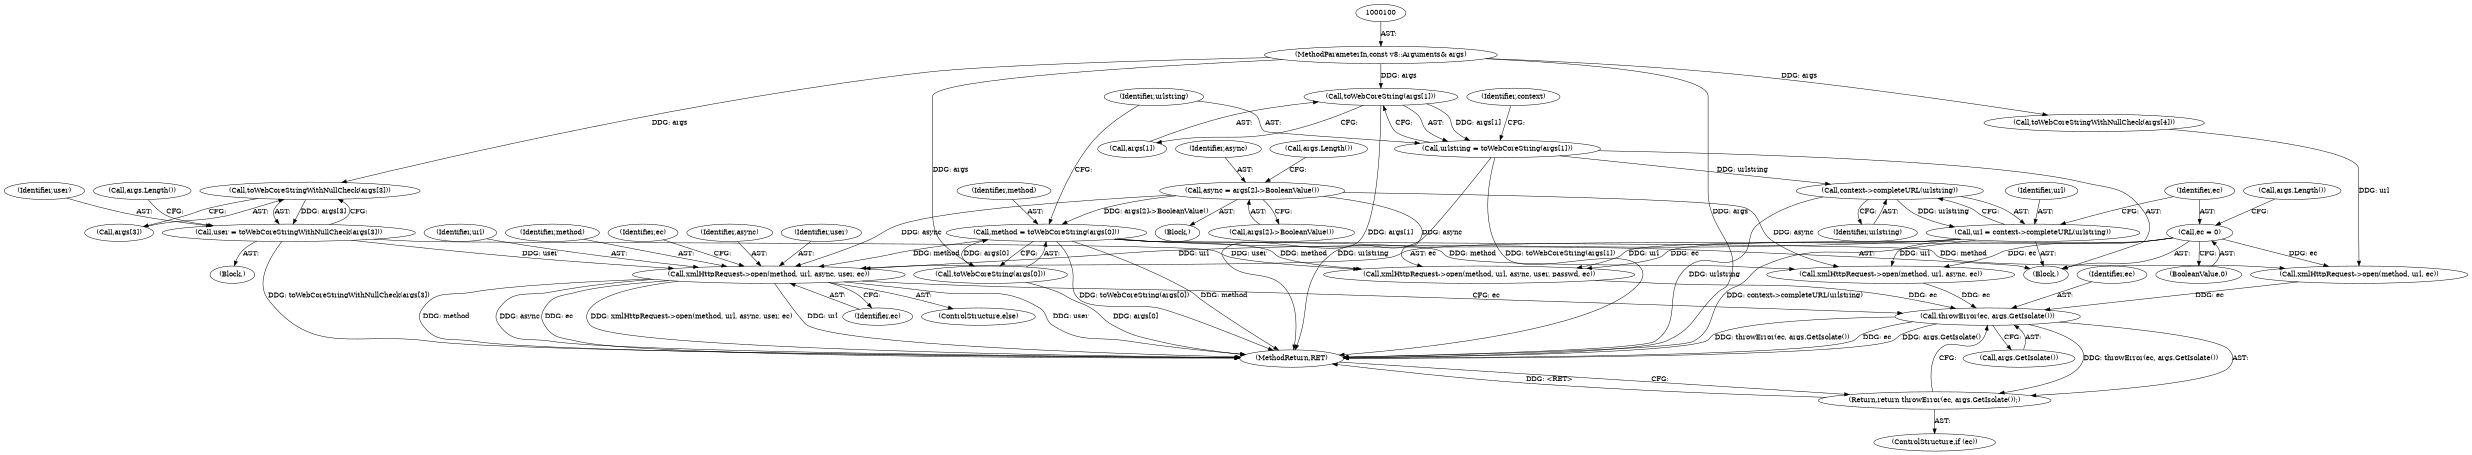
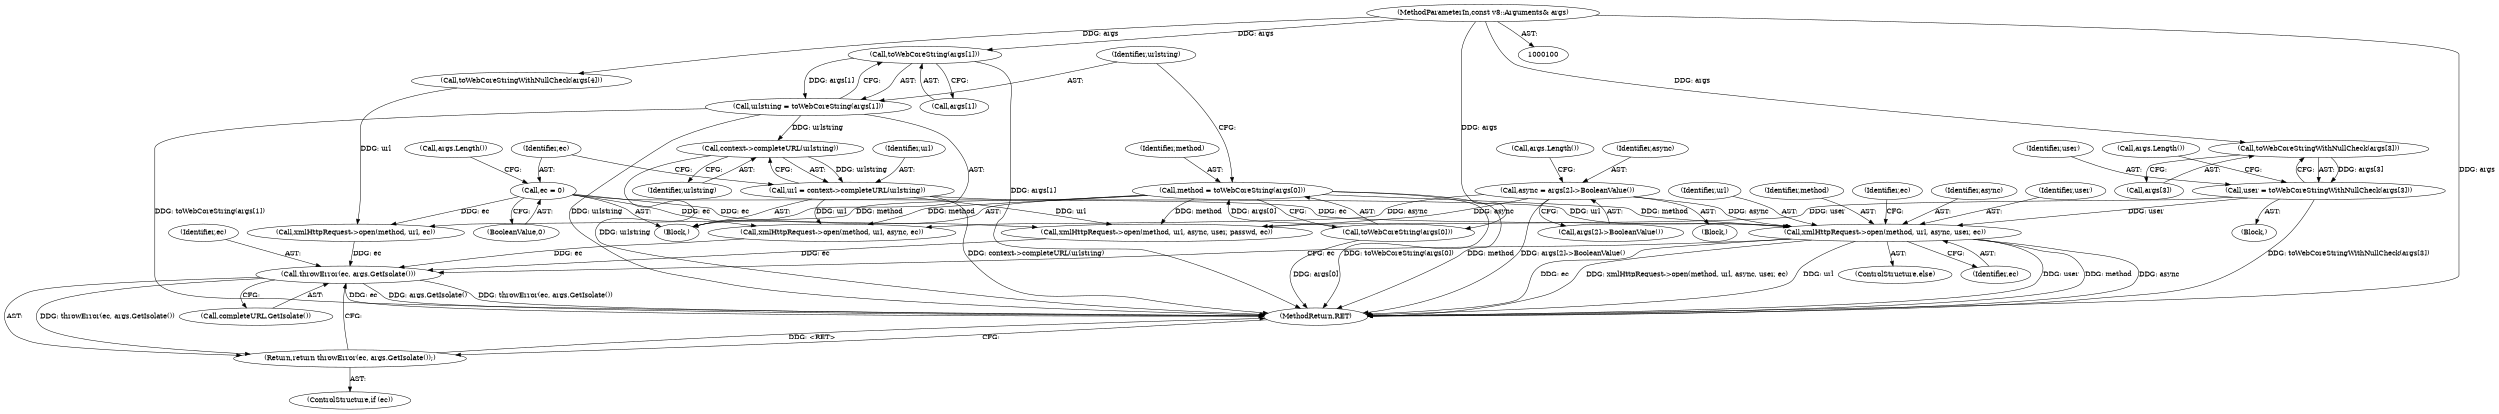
(1381, 32) -> (1514, 32)
(1513, 97) -> none
(1120, 204) -> (1477, 281)
(1423, 254) -> (1332, 212)
(2019, 359) -> (256, 317)
